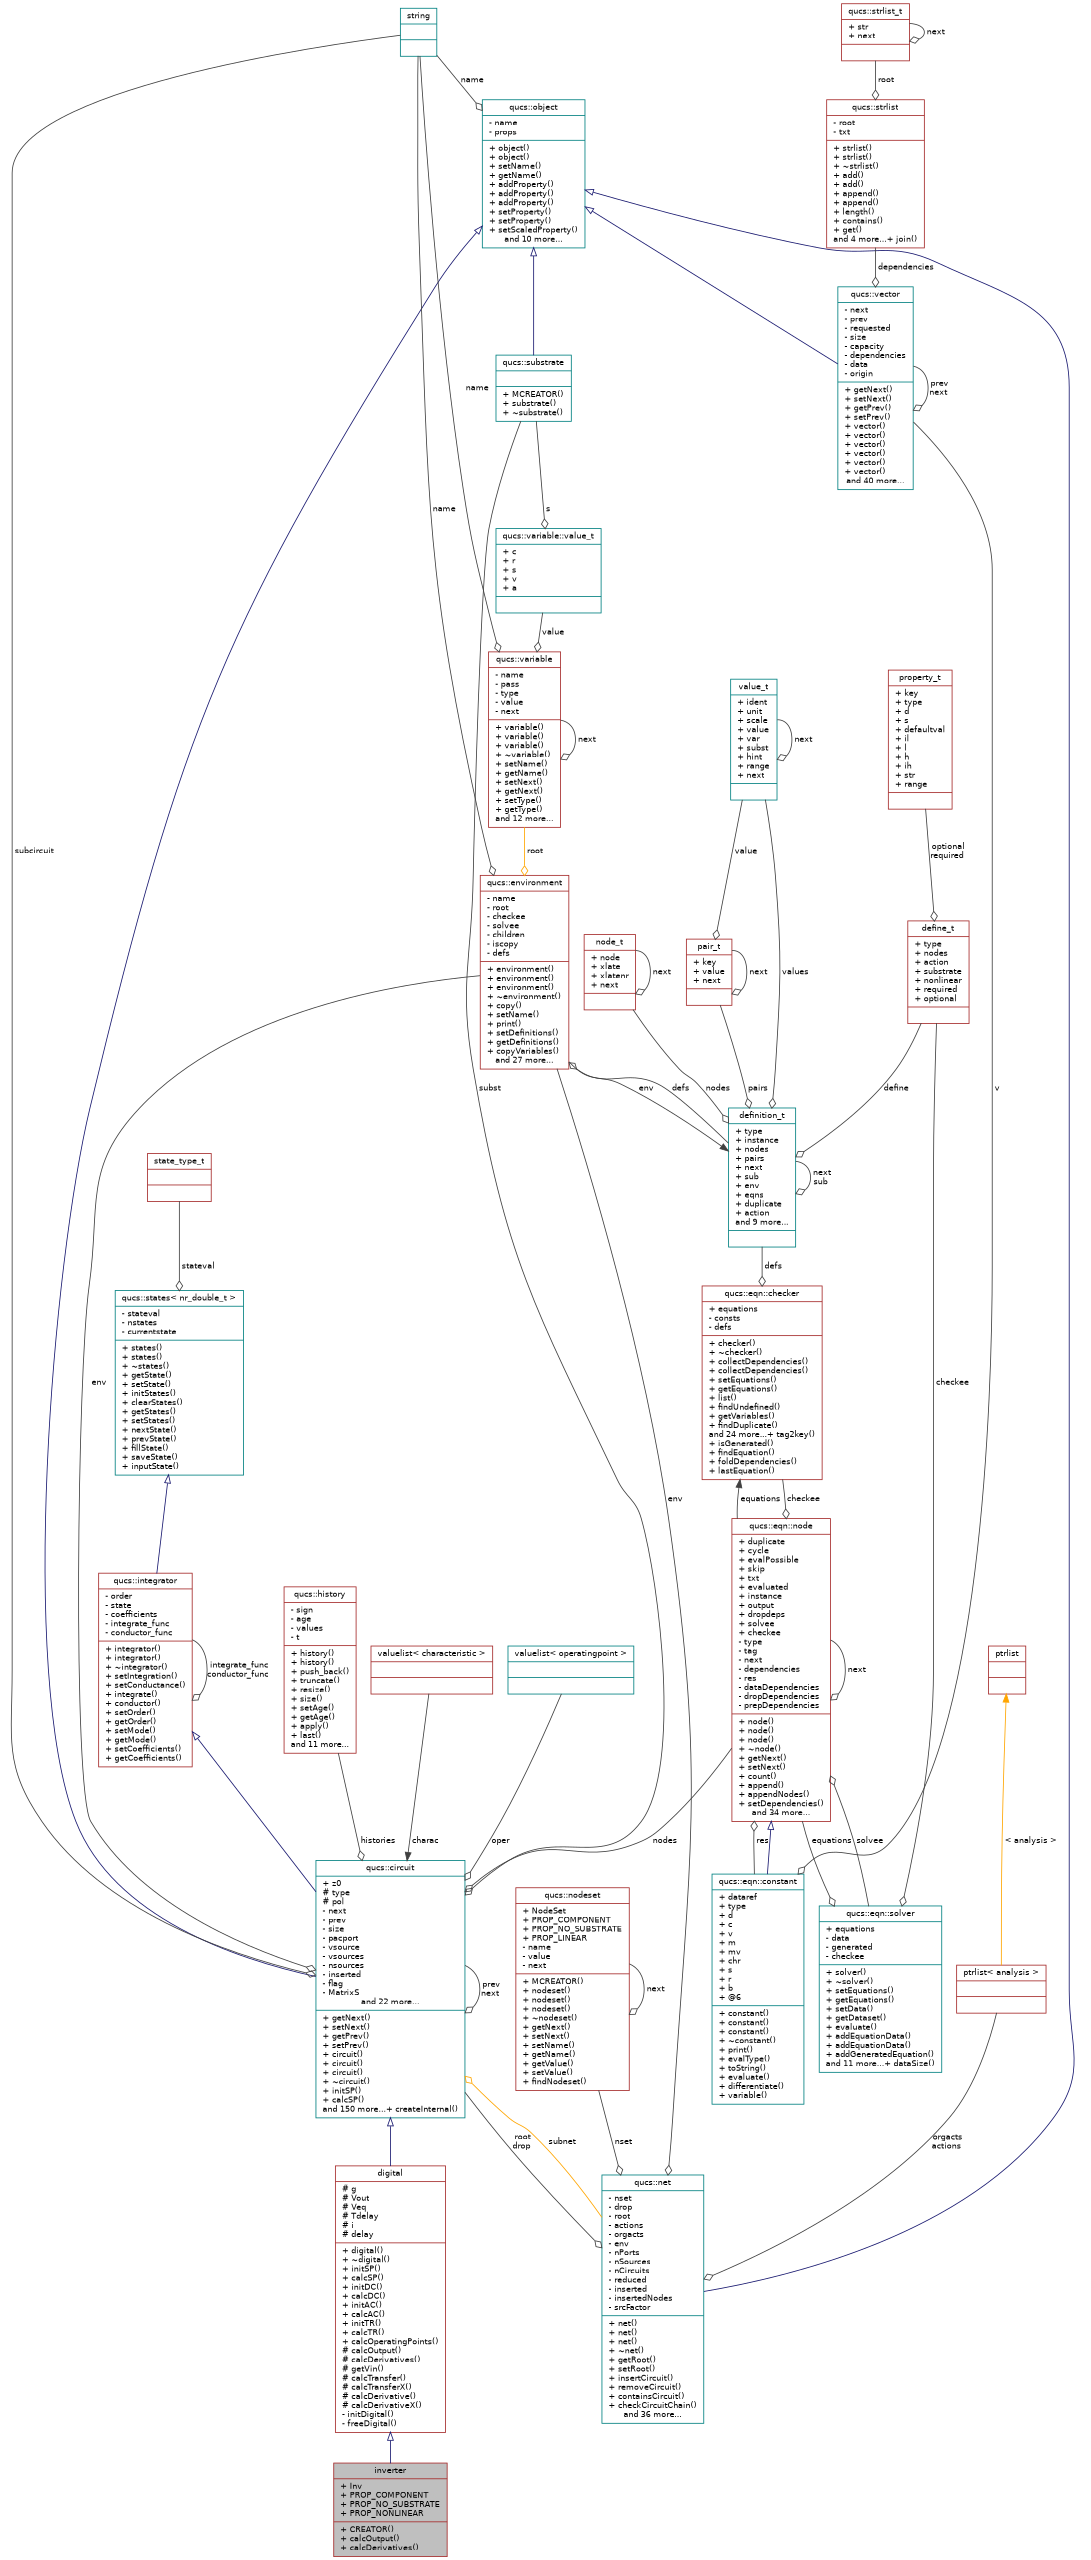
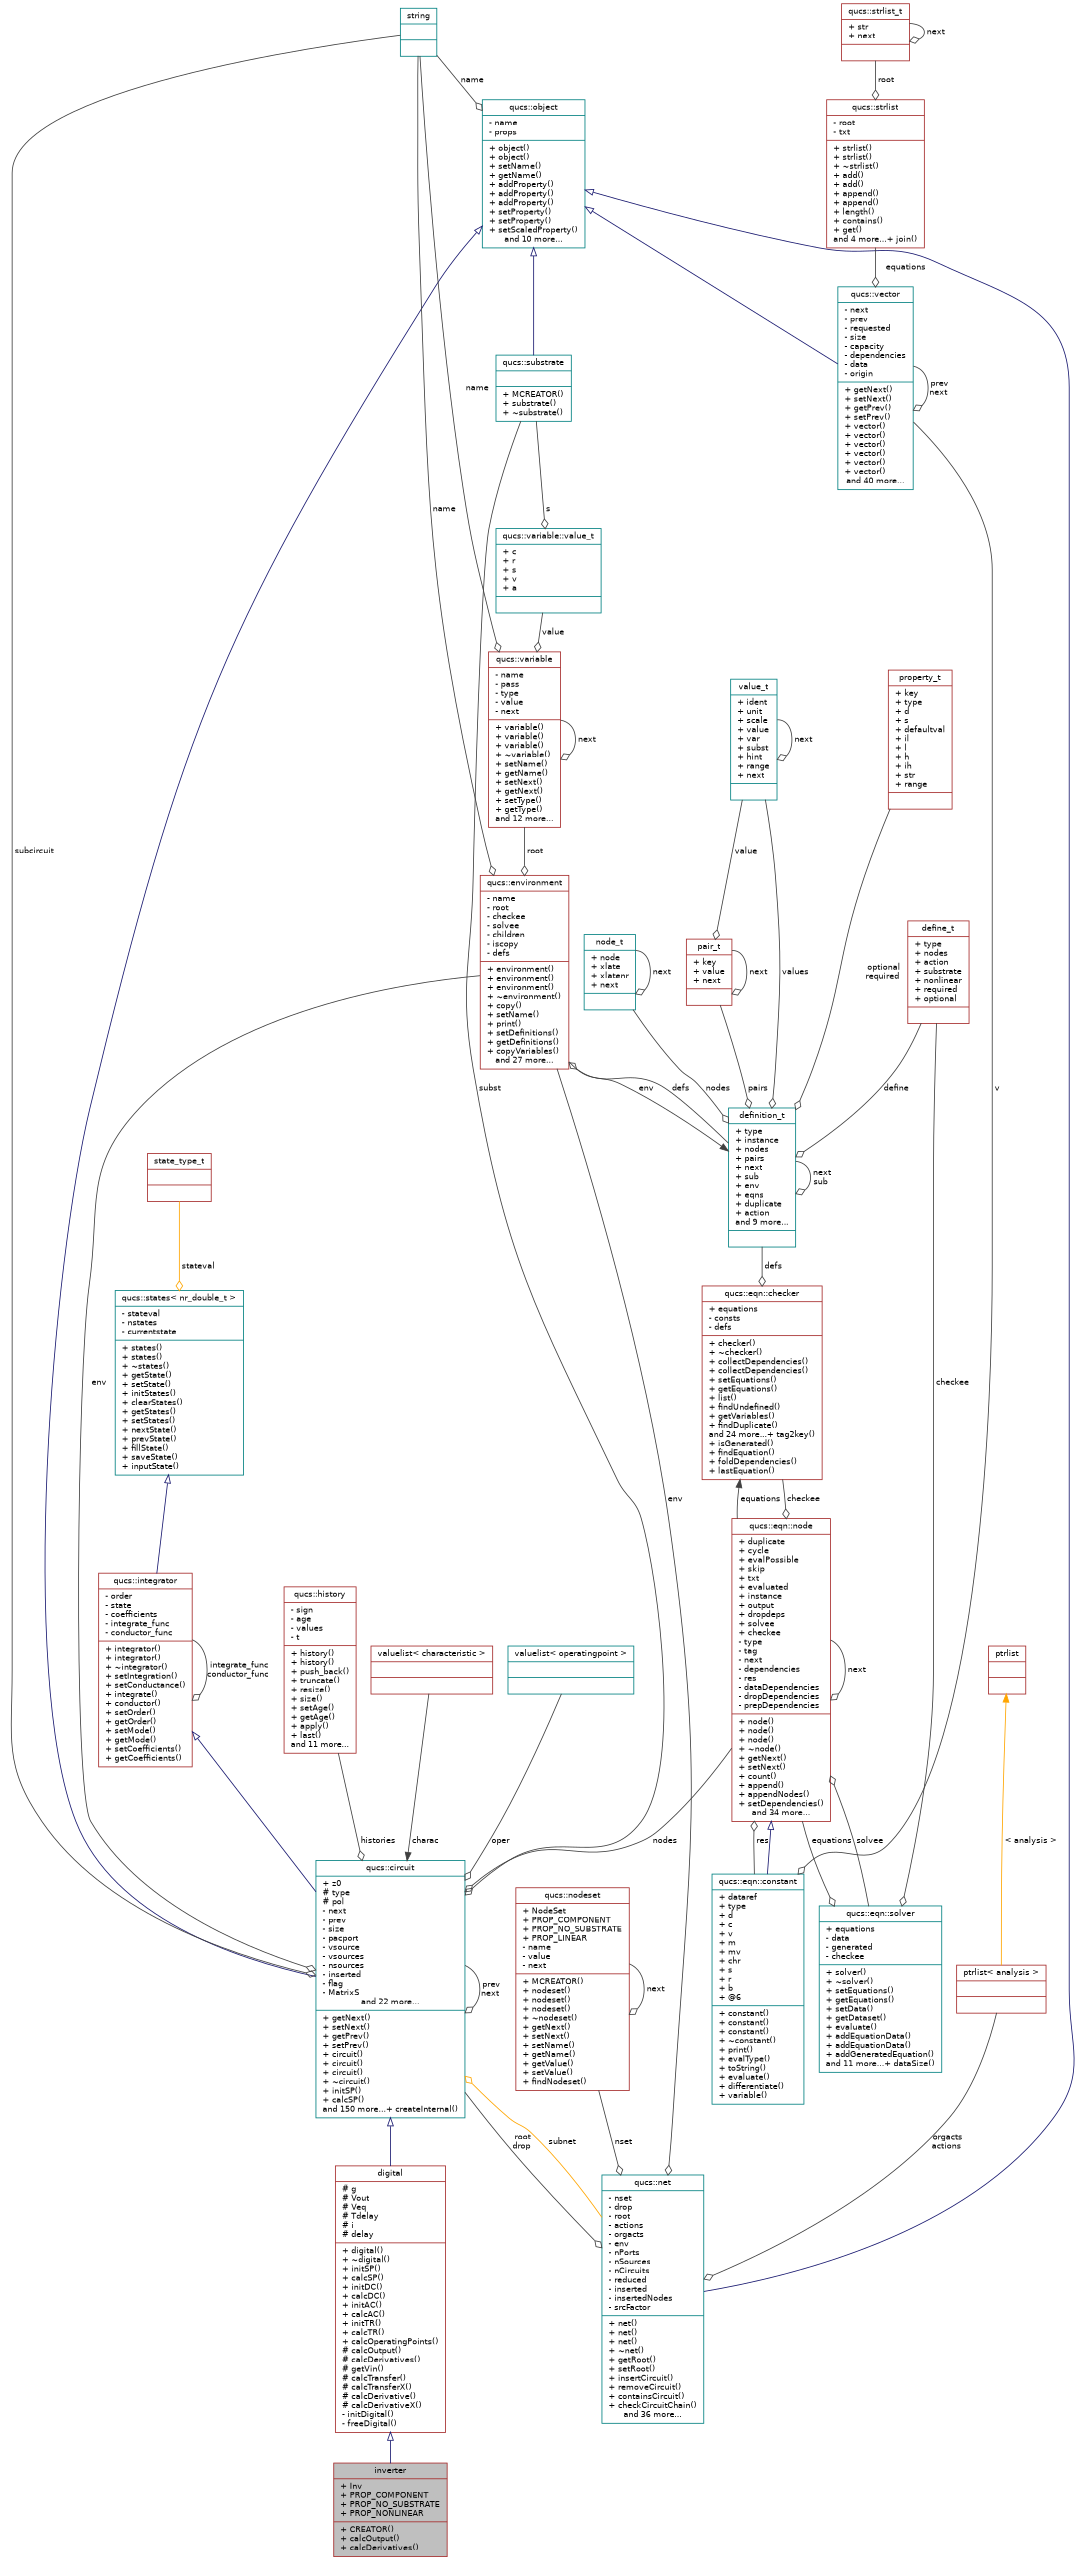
(905, 267) -> (905, 267)
(525, 846) -> (525, 846)
(930, 860) -> (843, 954)
(610, 972) -> (610, 972)
(179, 1241) -> (179, 1241)
